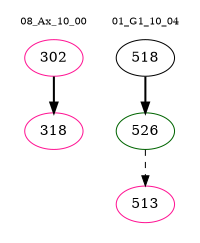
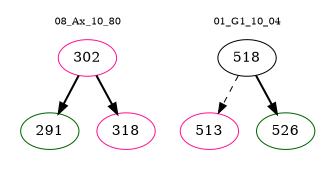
(54, 22) -> (88, 22)
none -> (50, 131)
(145, 163) -> (231, 90)
